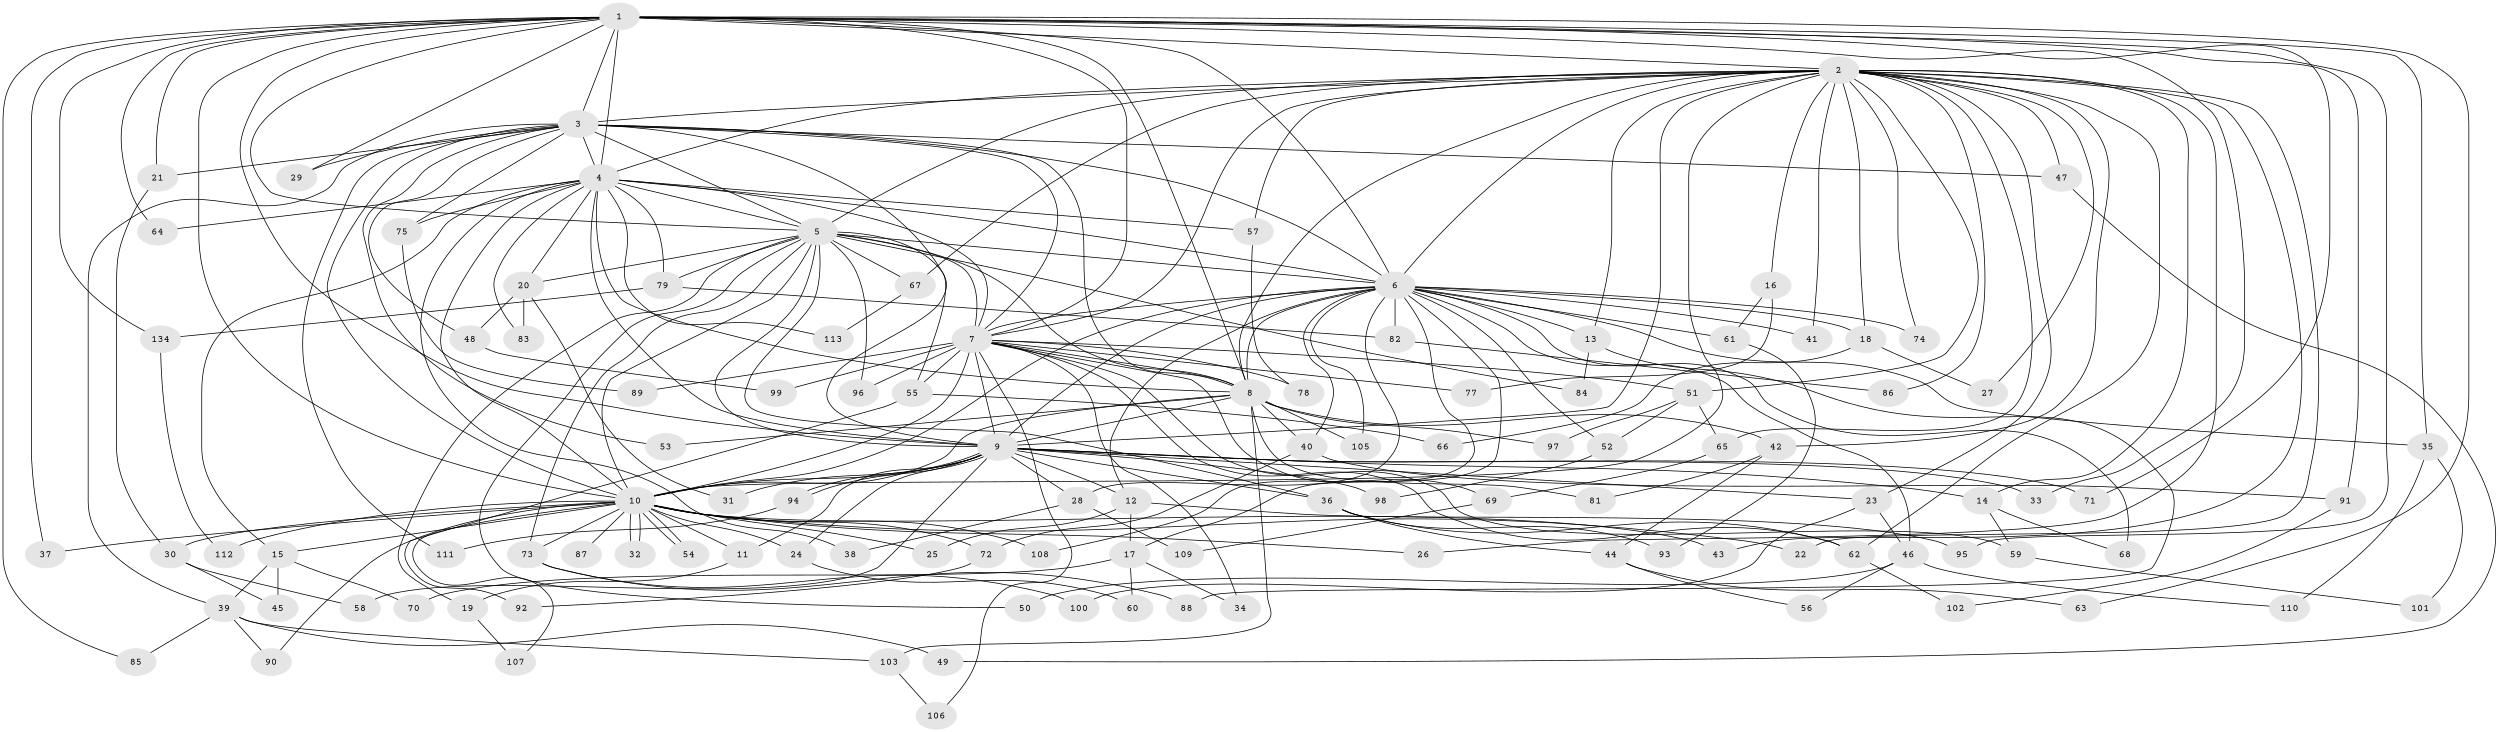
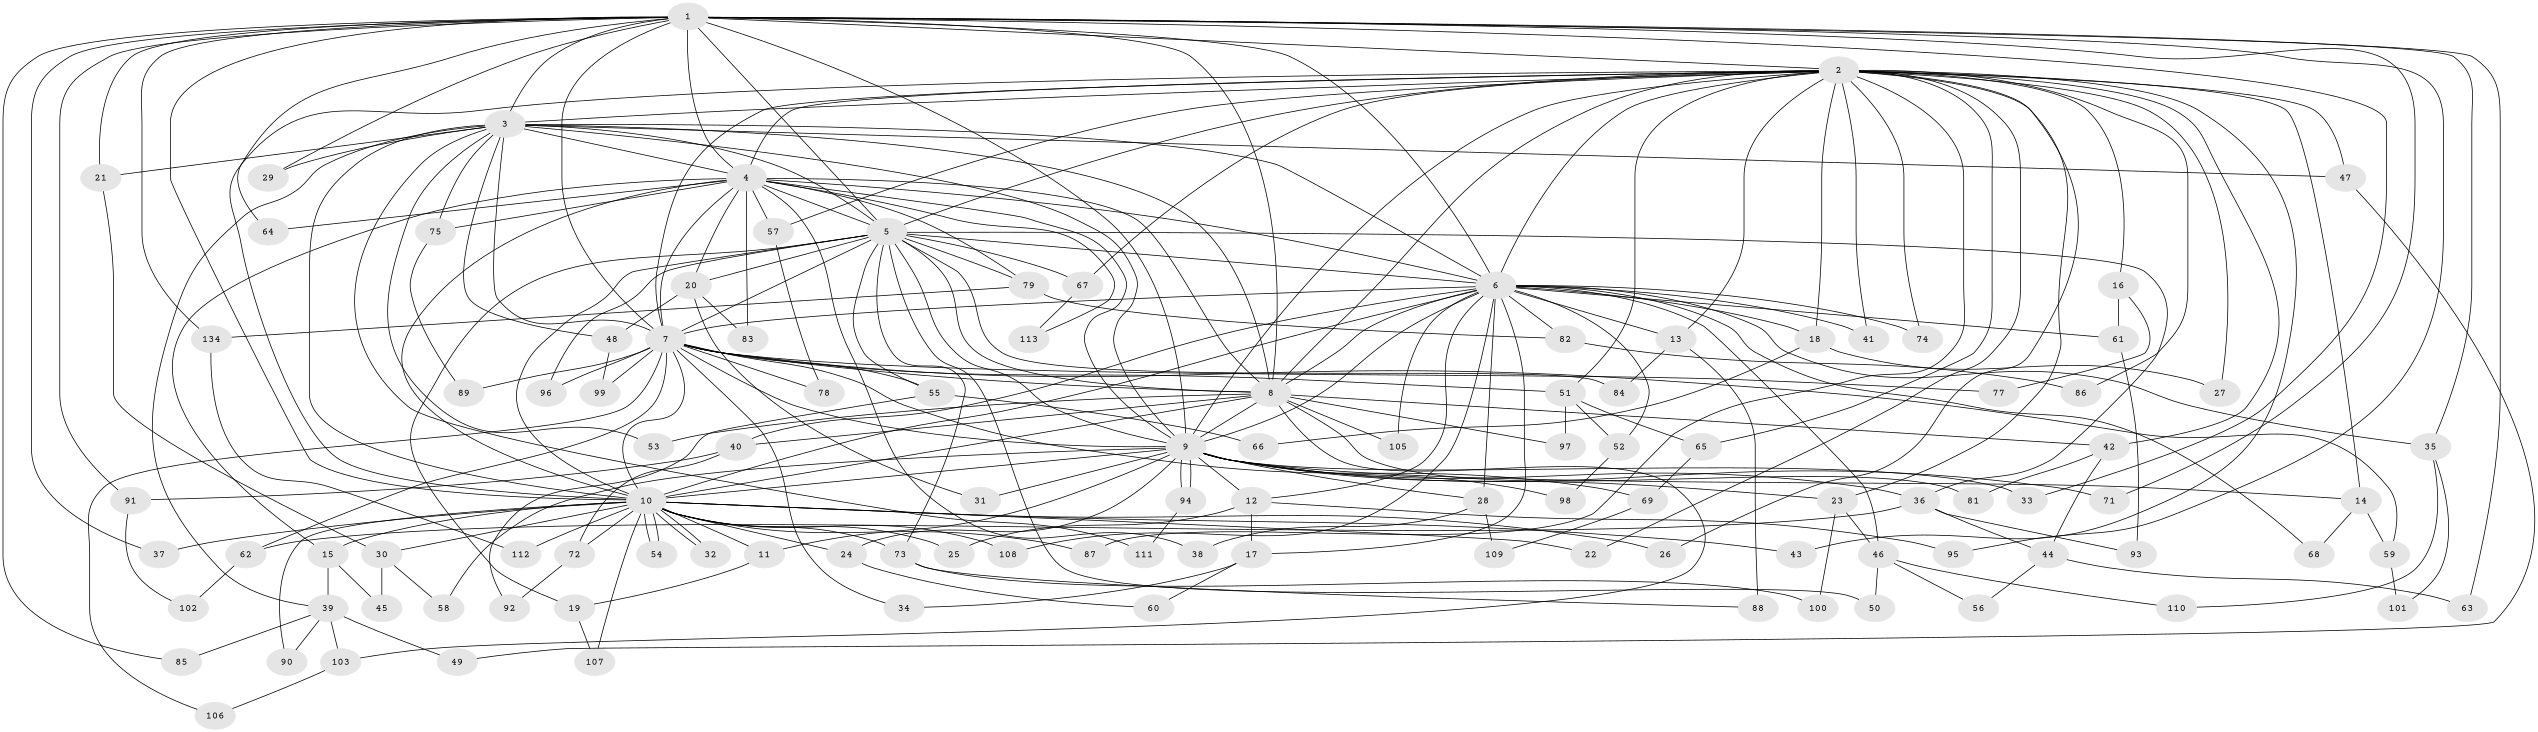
(2159, 243) -> (1683, 429)
(414, 608) -> none
